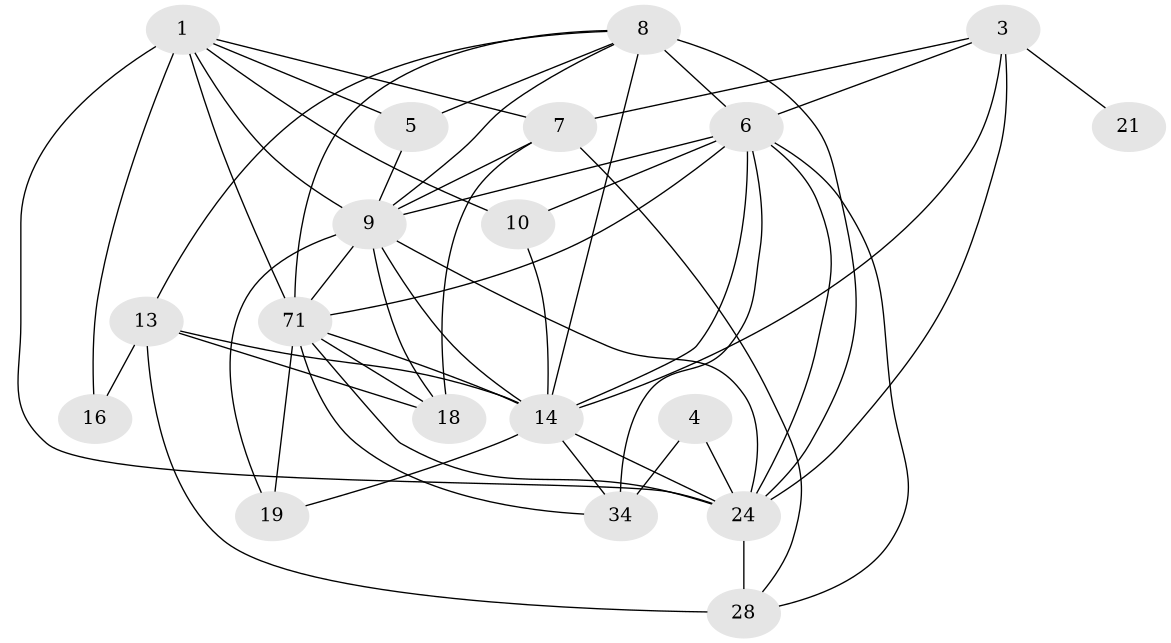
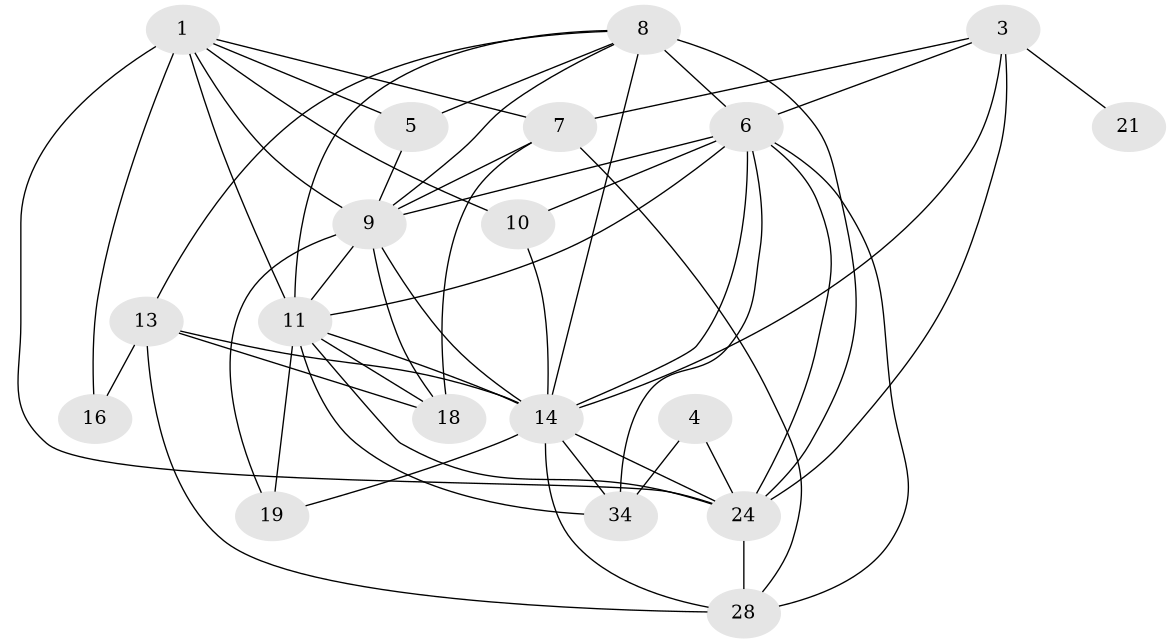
(295, 322) -> (295, 322)
(615, 348) -> none
none -> (591, 559)
